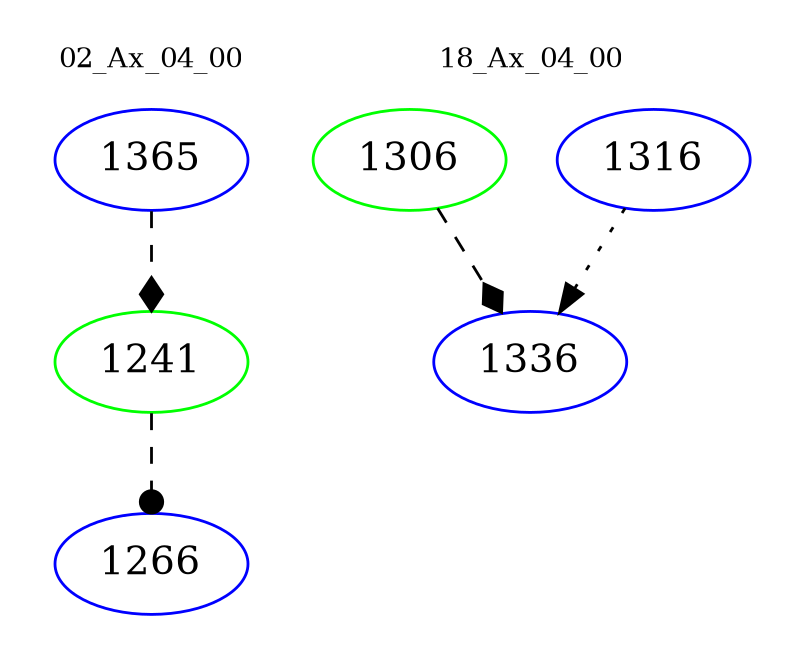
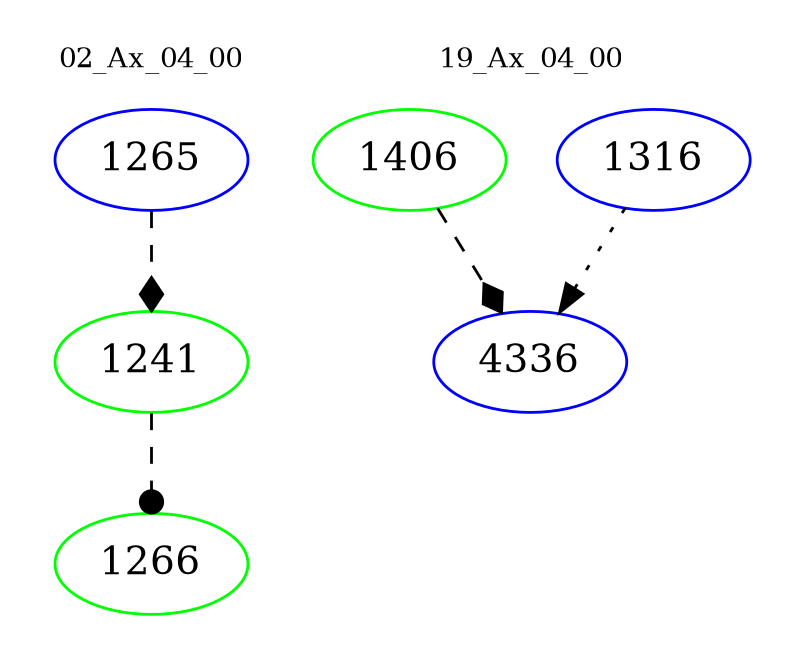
(532, 60) -> (532, 60)
(152, 160) -> (152, 160)
(410, 160) -> (410, 160)
(530, 362) -> (530, 362)
(152, 564) -> (152, 564)
